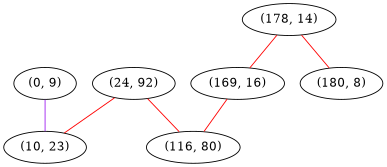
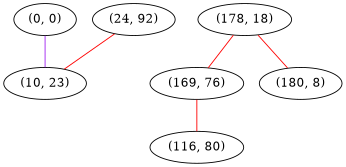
(289, 20) -> (245, 20)
(45, 83) -> (45, 20)
(238, 83) -> (197, 83)
(163, 115) -> none
